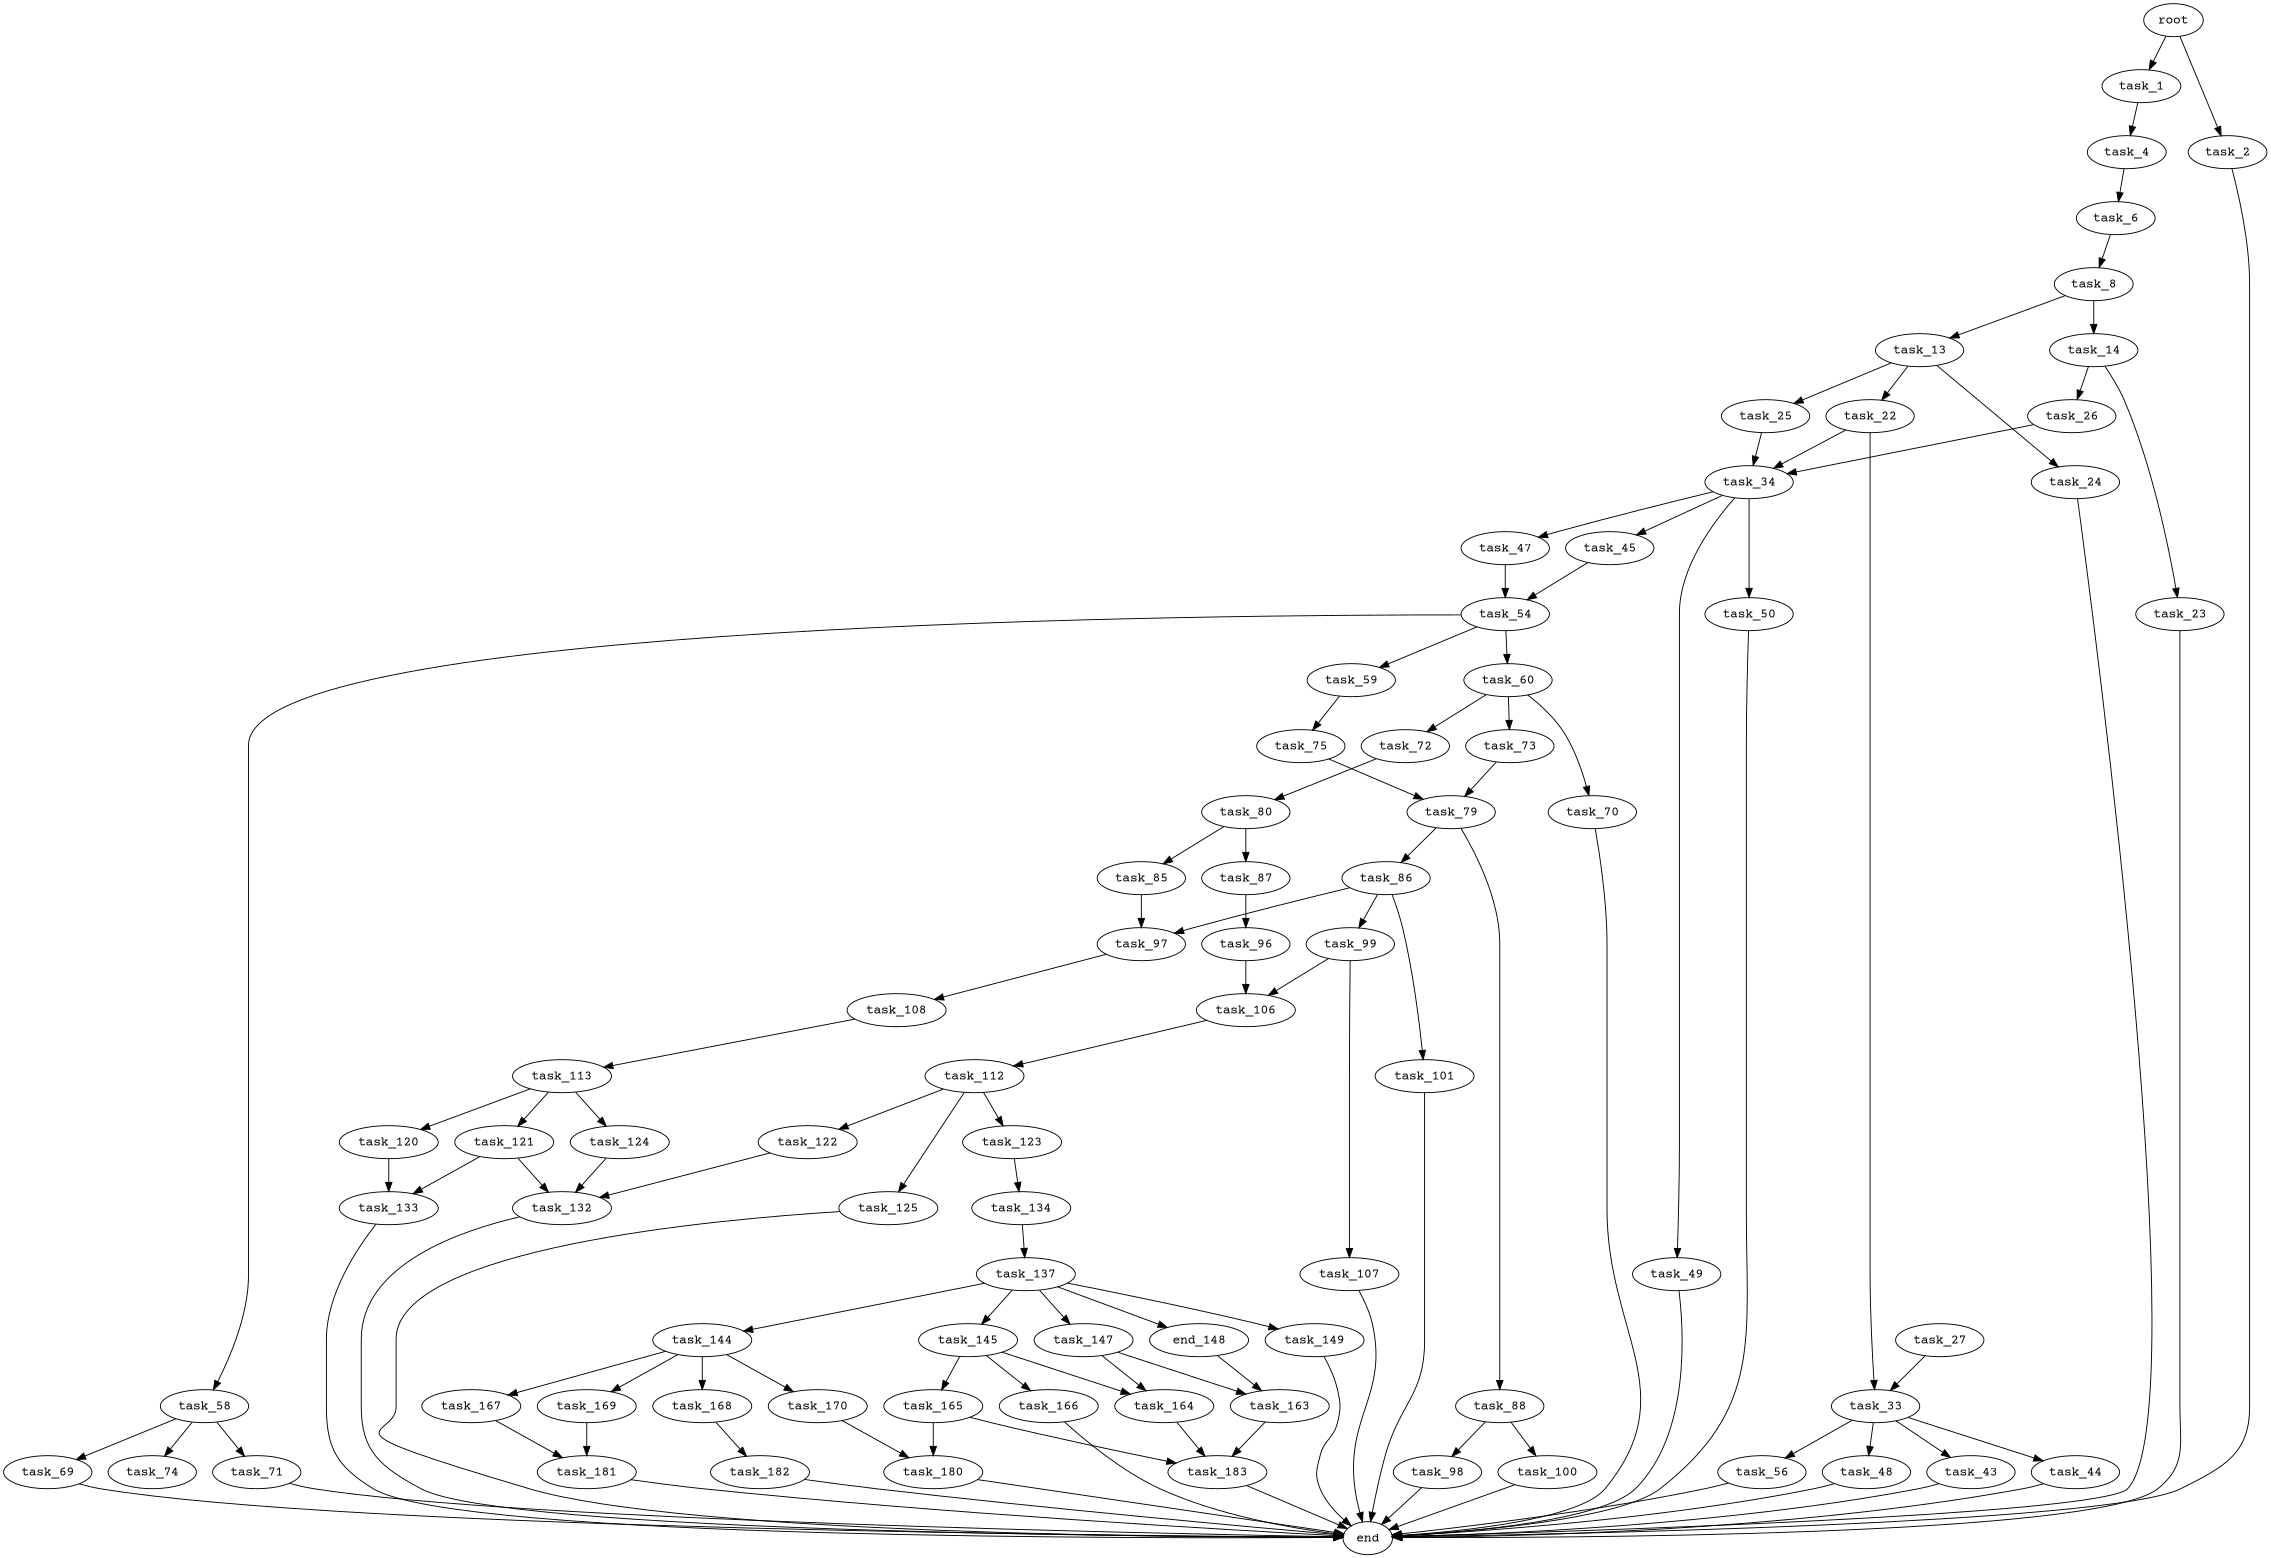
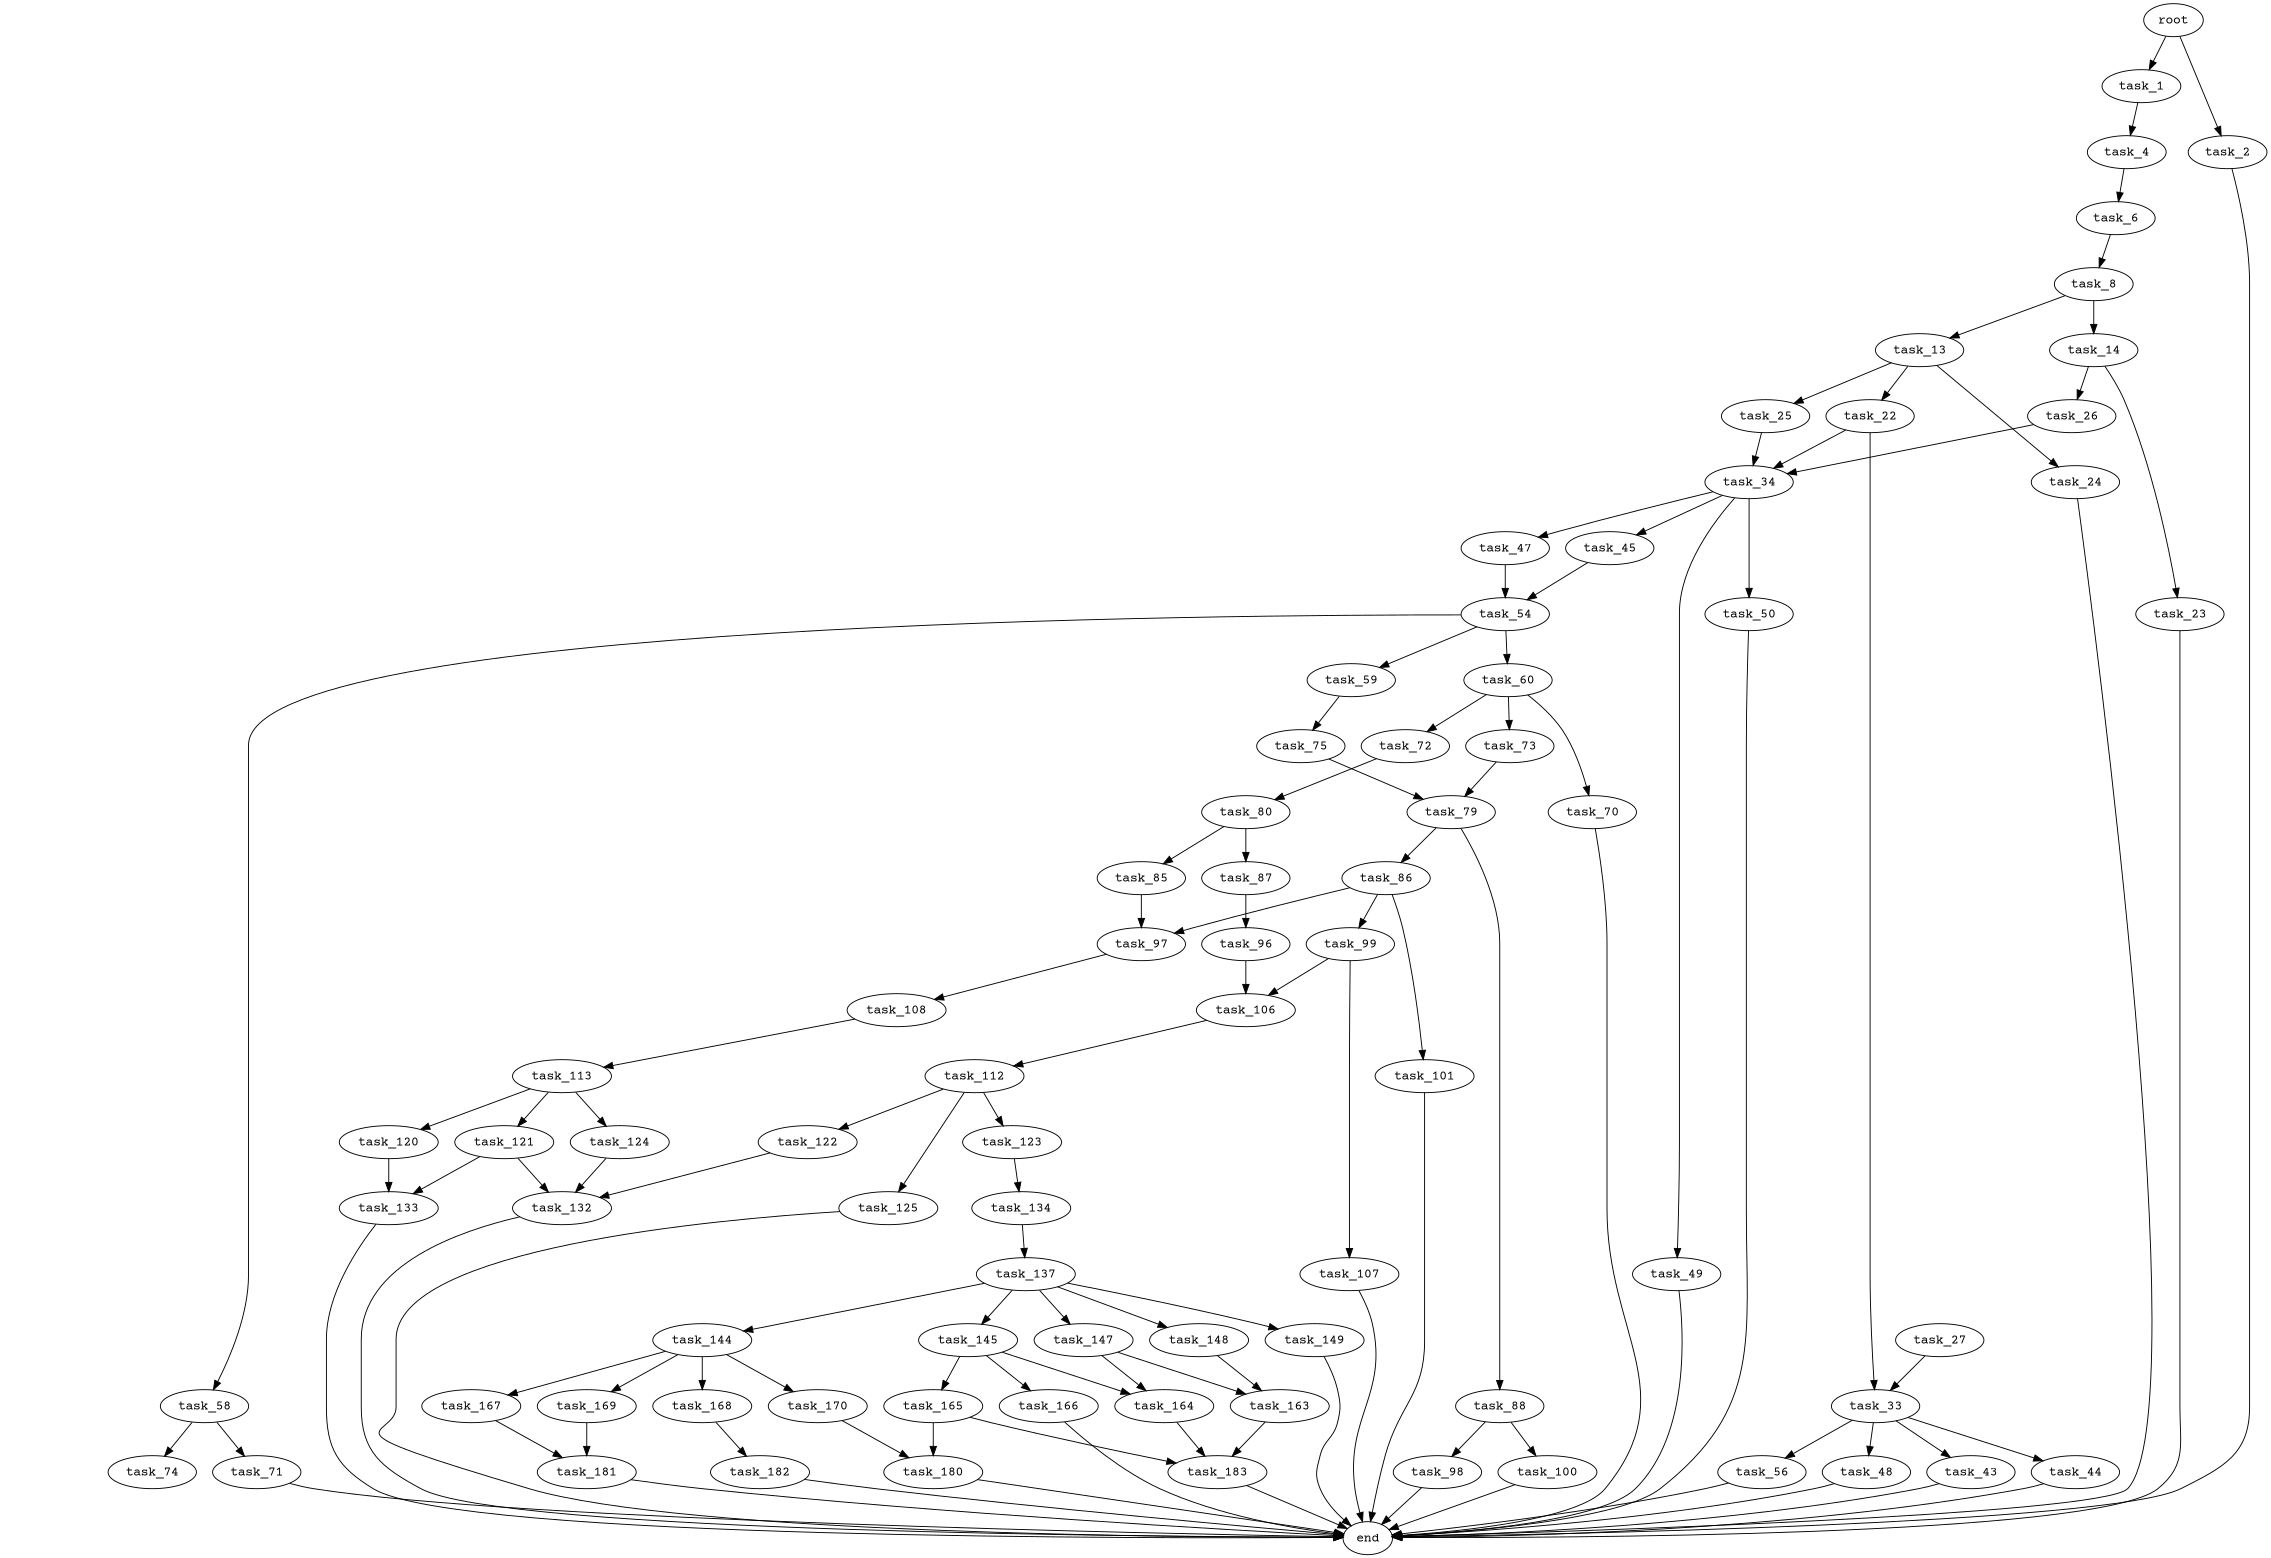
(1199, 1340) -> (1199, 1340)
(48, 1472) -> none
